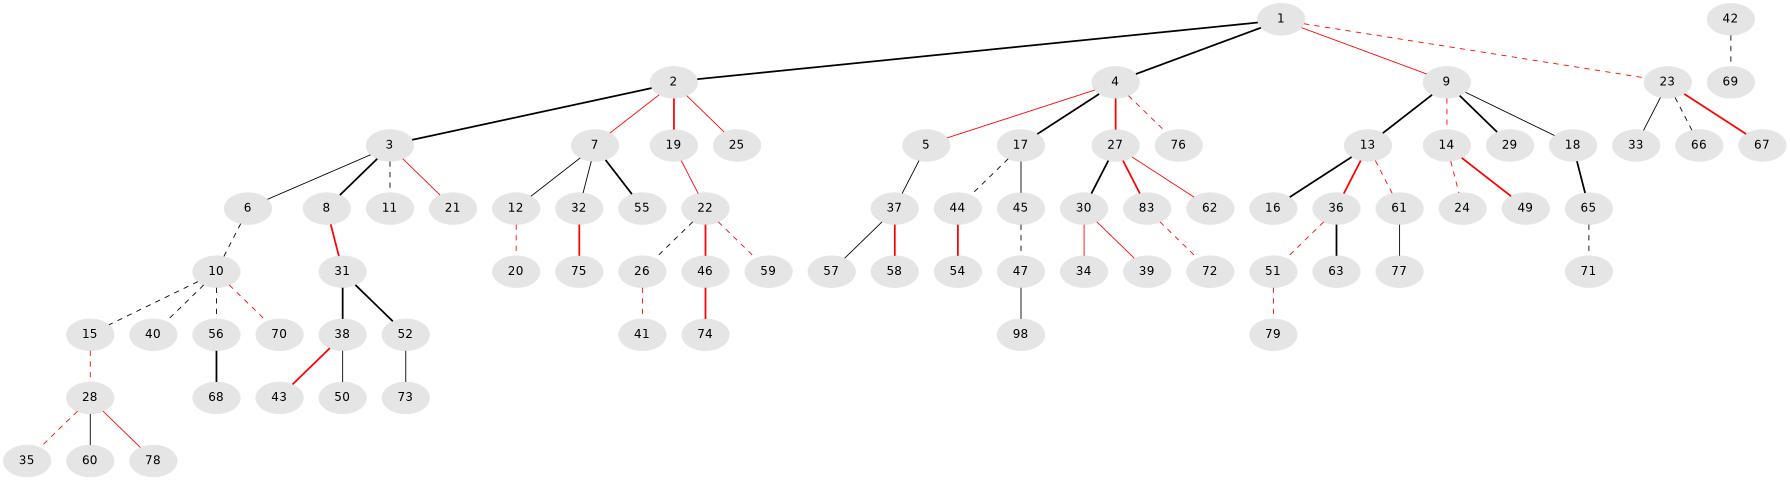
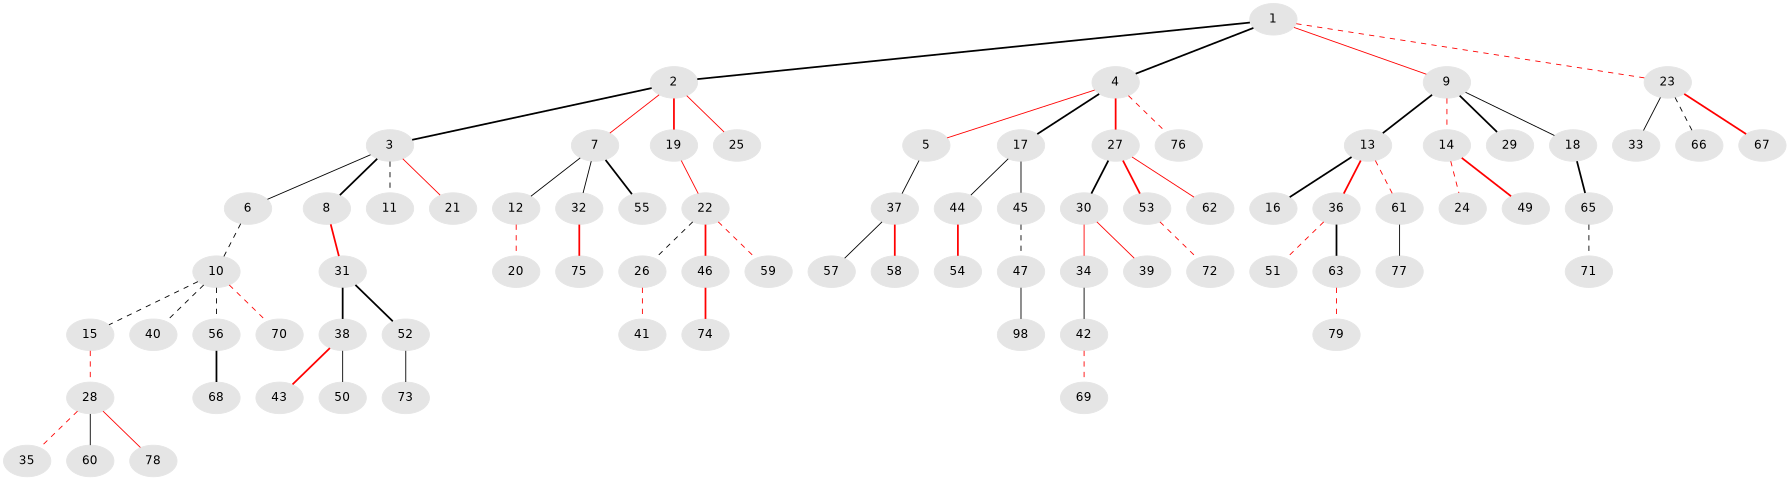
(1731, 51) -> (1084, 366)
(990, 177) -> (990, 177)
(1147, 209) -> (1147, 209)
none -> (1084, 303)
(1273, 303) -> (1336, 303)
